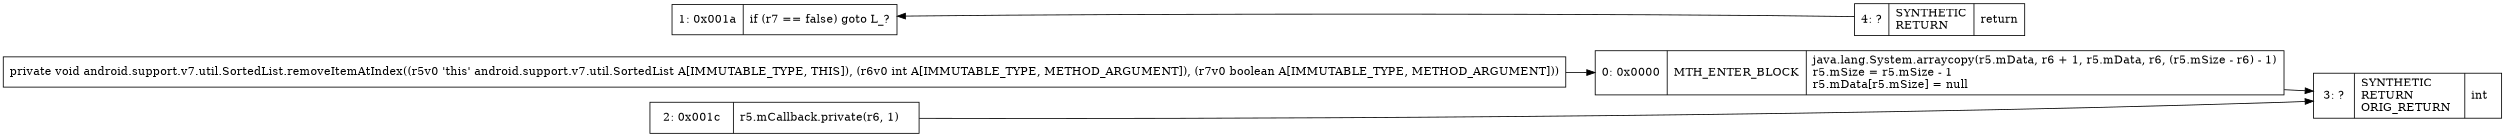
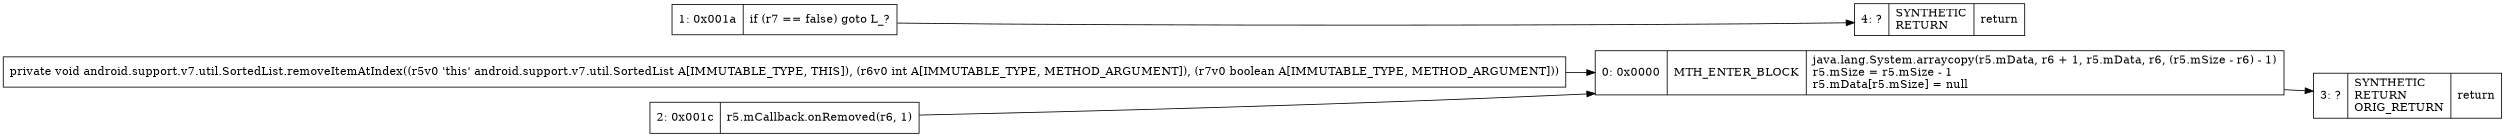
(1380, 14) -> (1372, 25)
(2480, 95) -> (2476, 95)
(1612, 115) -> (1253, 106)
(820, 117) -> (820, 117)
